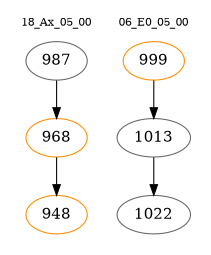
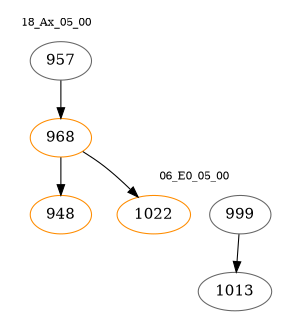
(57, 61) -> (61, 61)
(154, 61) -> (240, 215)
(154, 171) -> (116, 176)
(154, 215) -> (154, 215)
